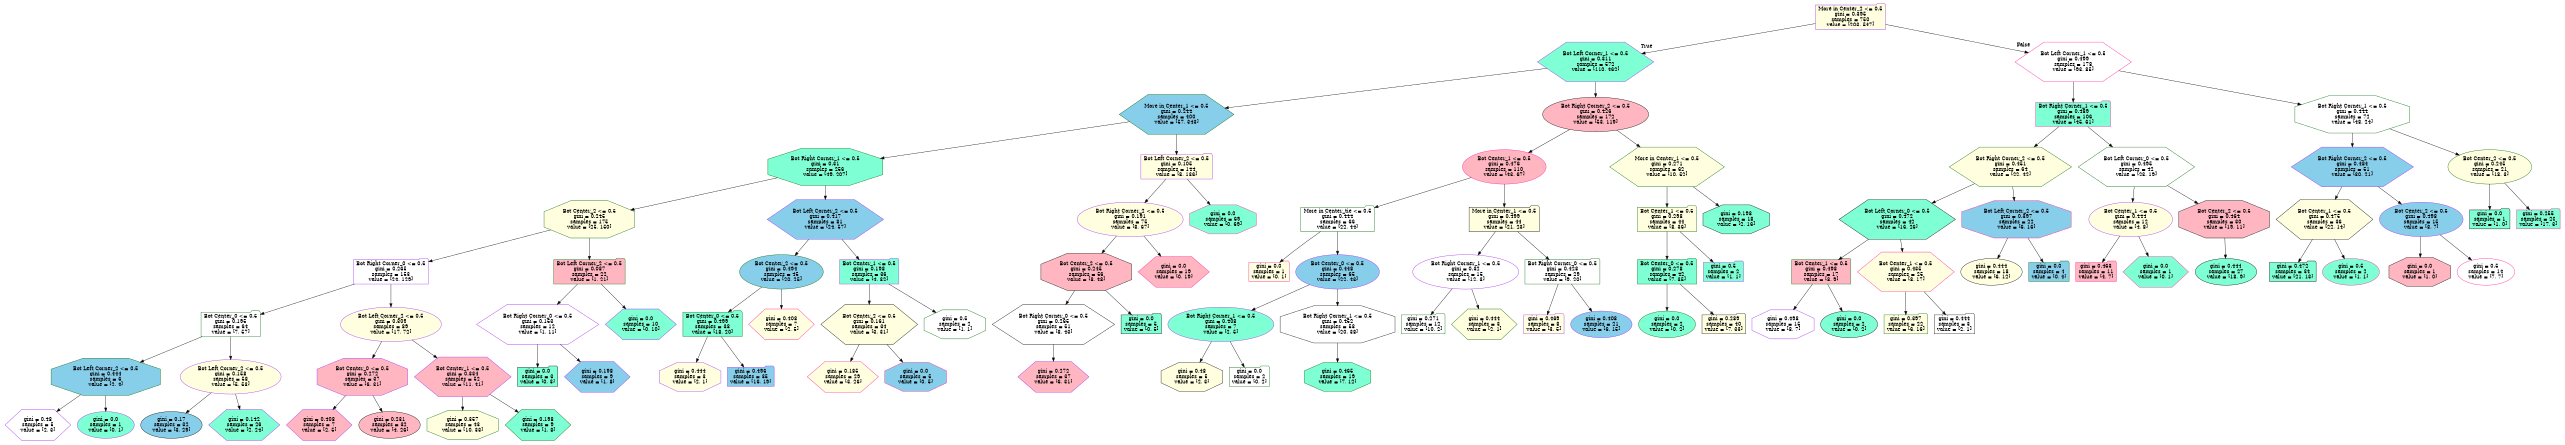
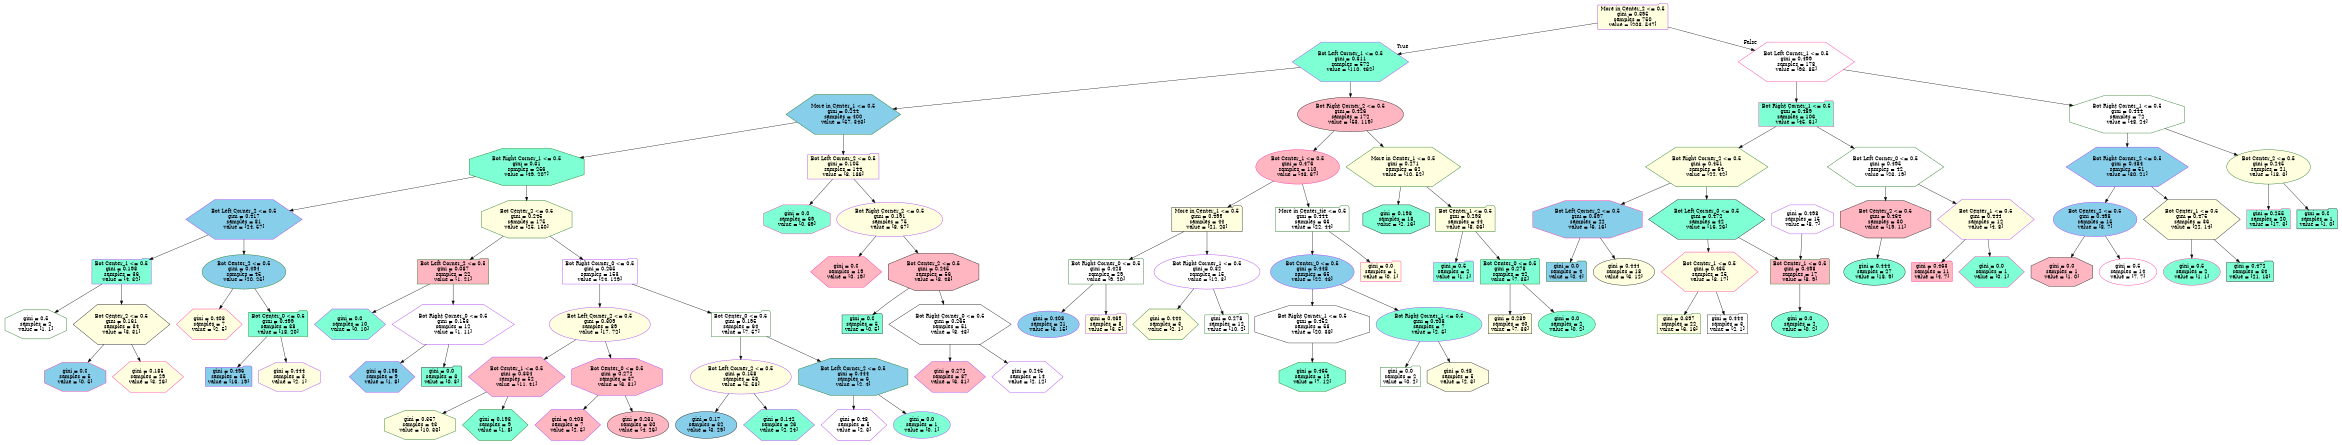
(2131, 219) -> (1986, 219)
(1804, 296) -> (1801, 245)
(1423, 324) -> (1227, 324)
none -> (1027, 377)
(390, 425) -> (638, 425)
